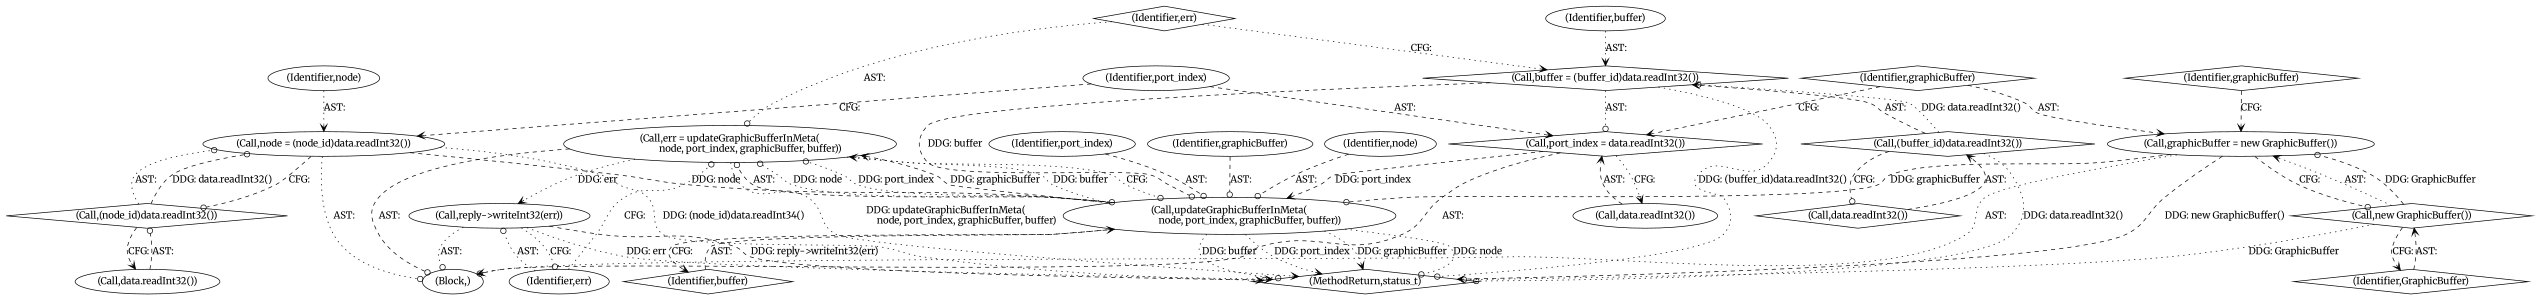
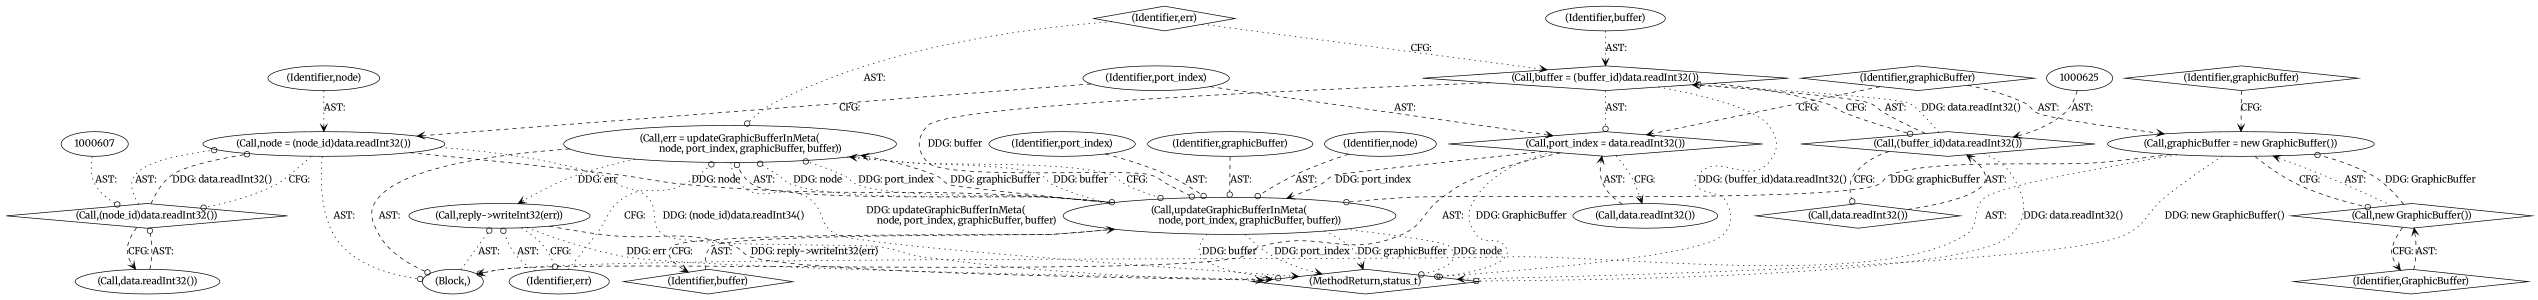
none -> (2080, 78)
none -> (1827, 104)
none -> (95, 144)
(263, 190) -> (263, 190)
(444, 242) -> (474, 251)
(1957, 259) -> (1957, 259)
(1922, 270) -> (1471, 226)
